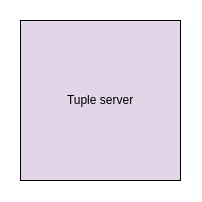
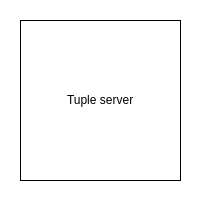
(101, 101) -> (101, 101)
